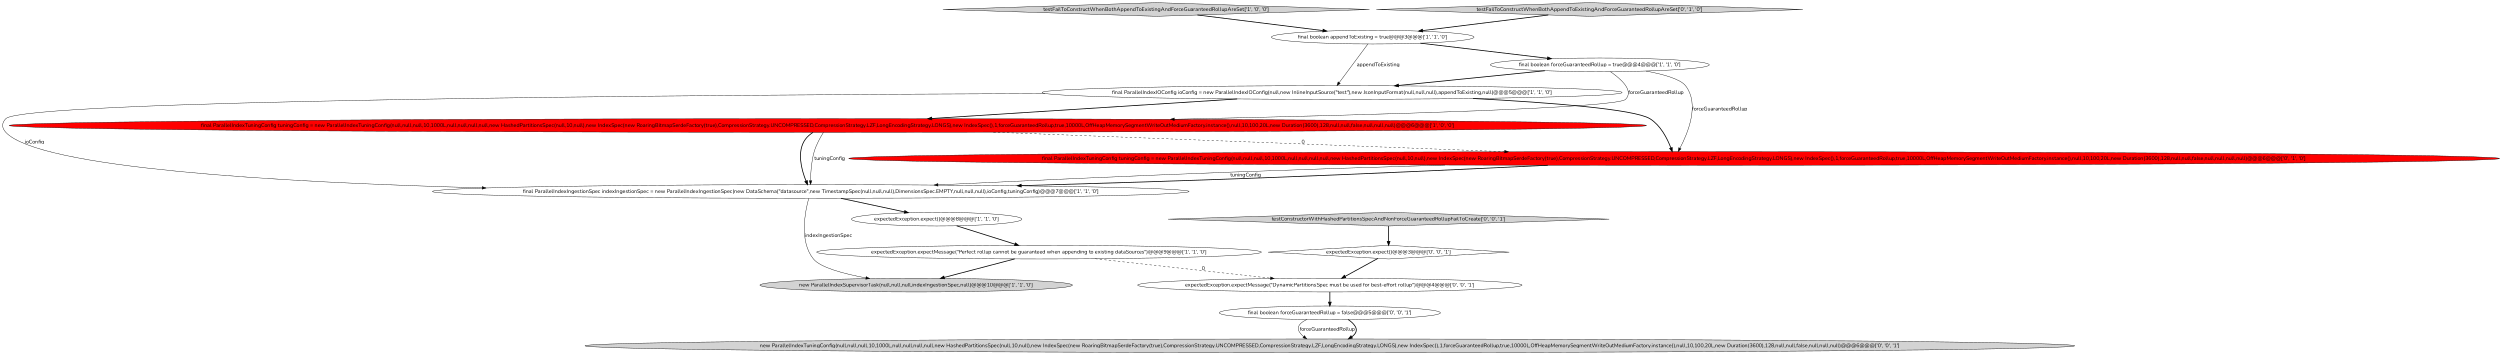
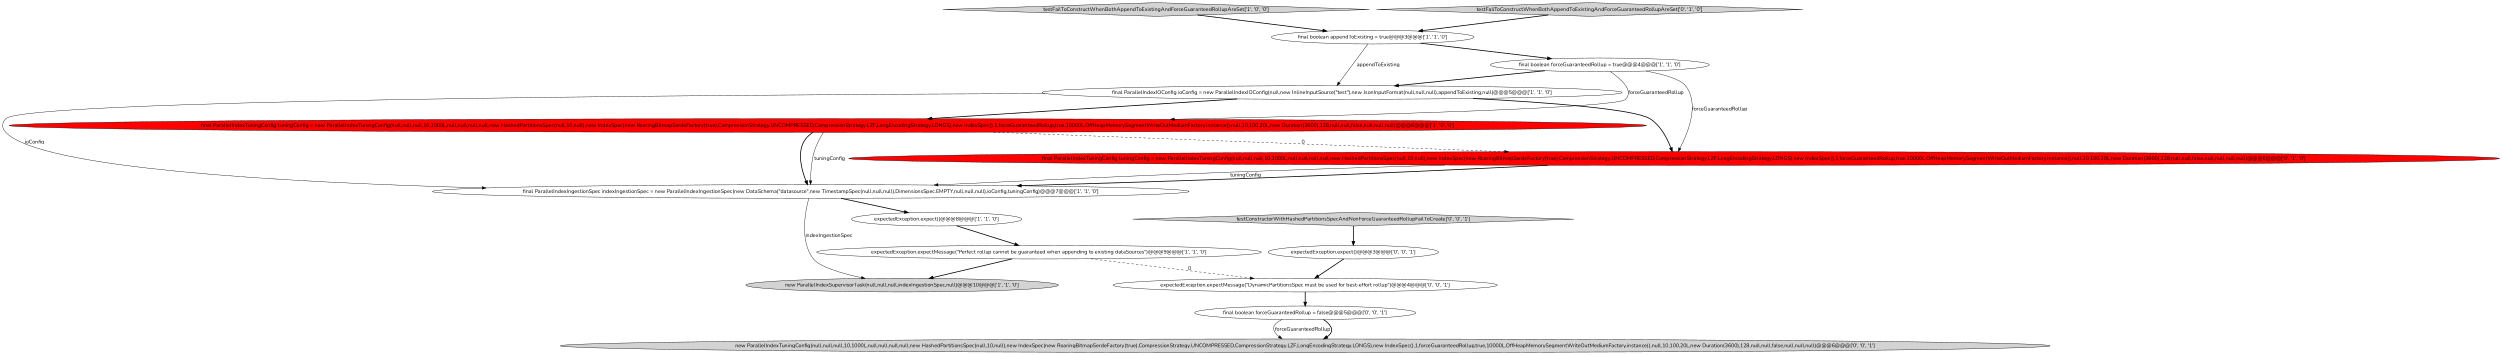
(1389, 252) -> (1353, 252)
